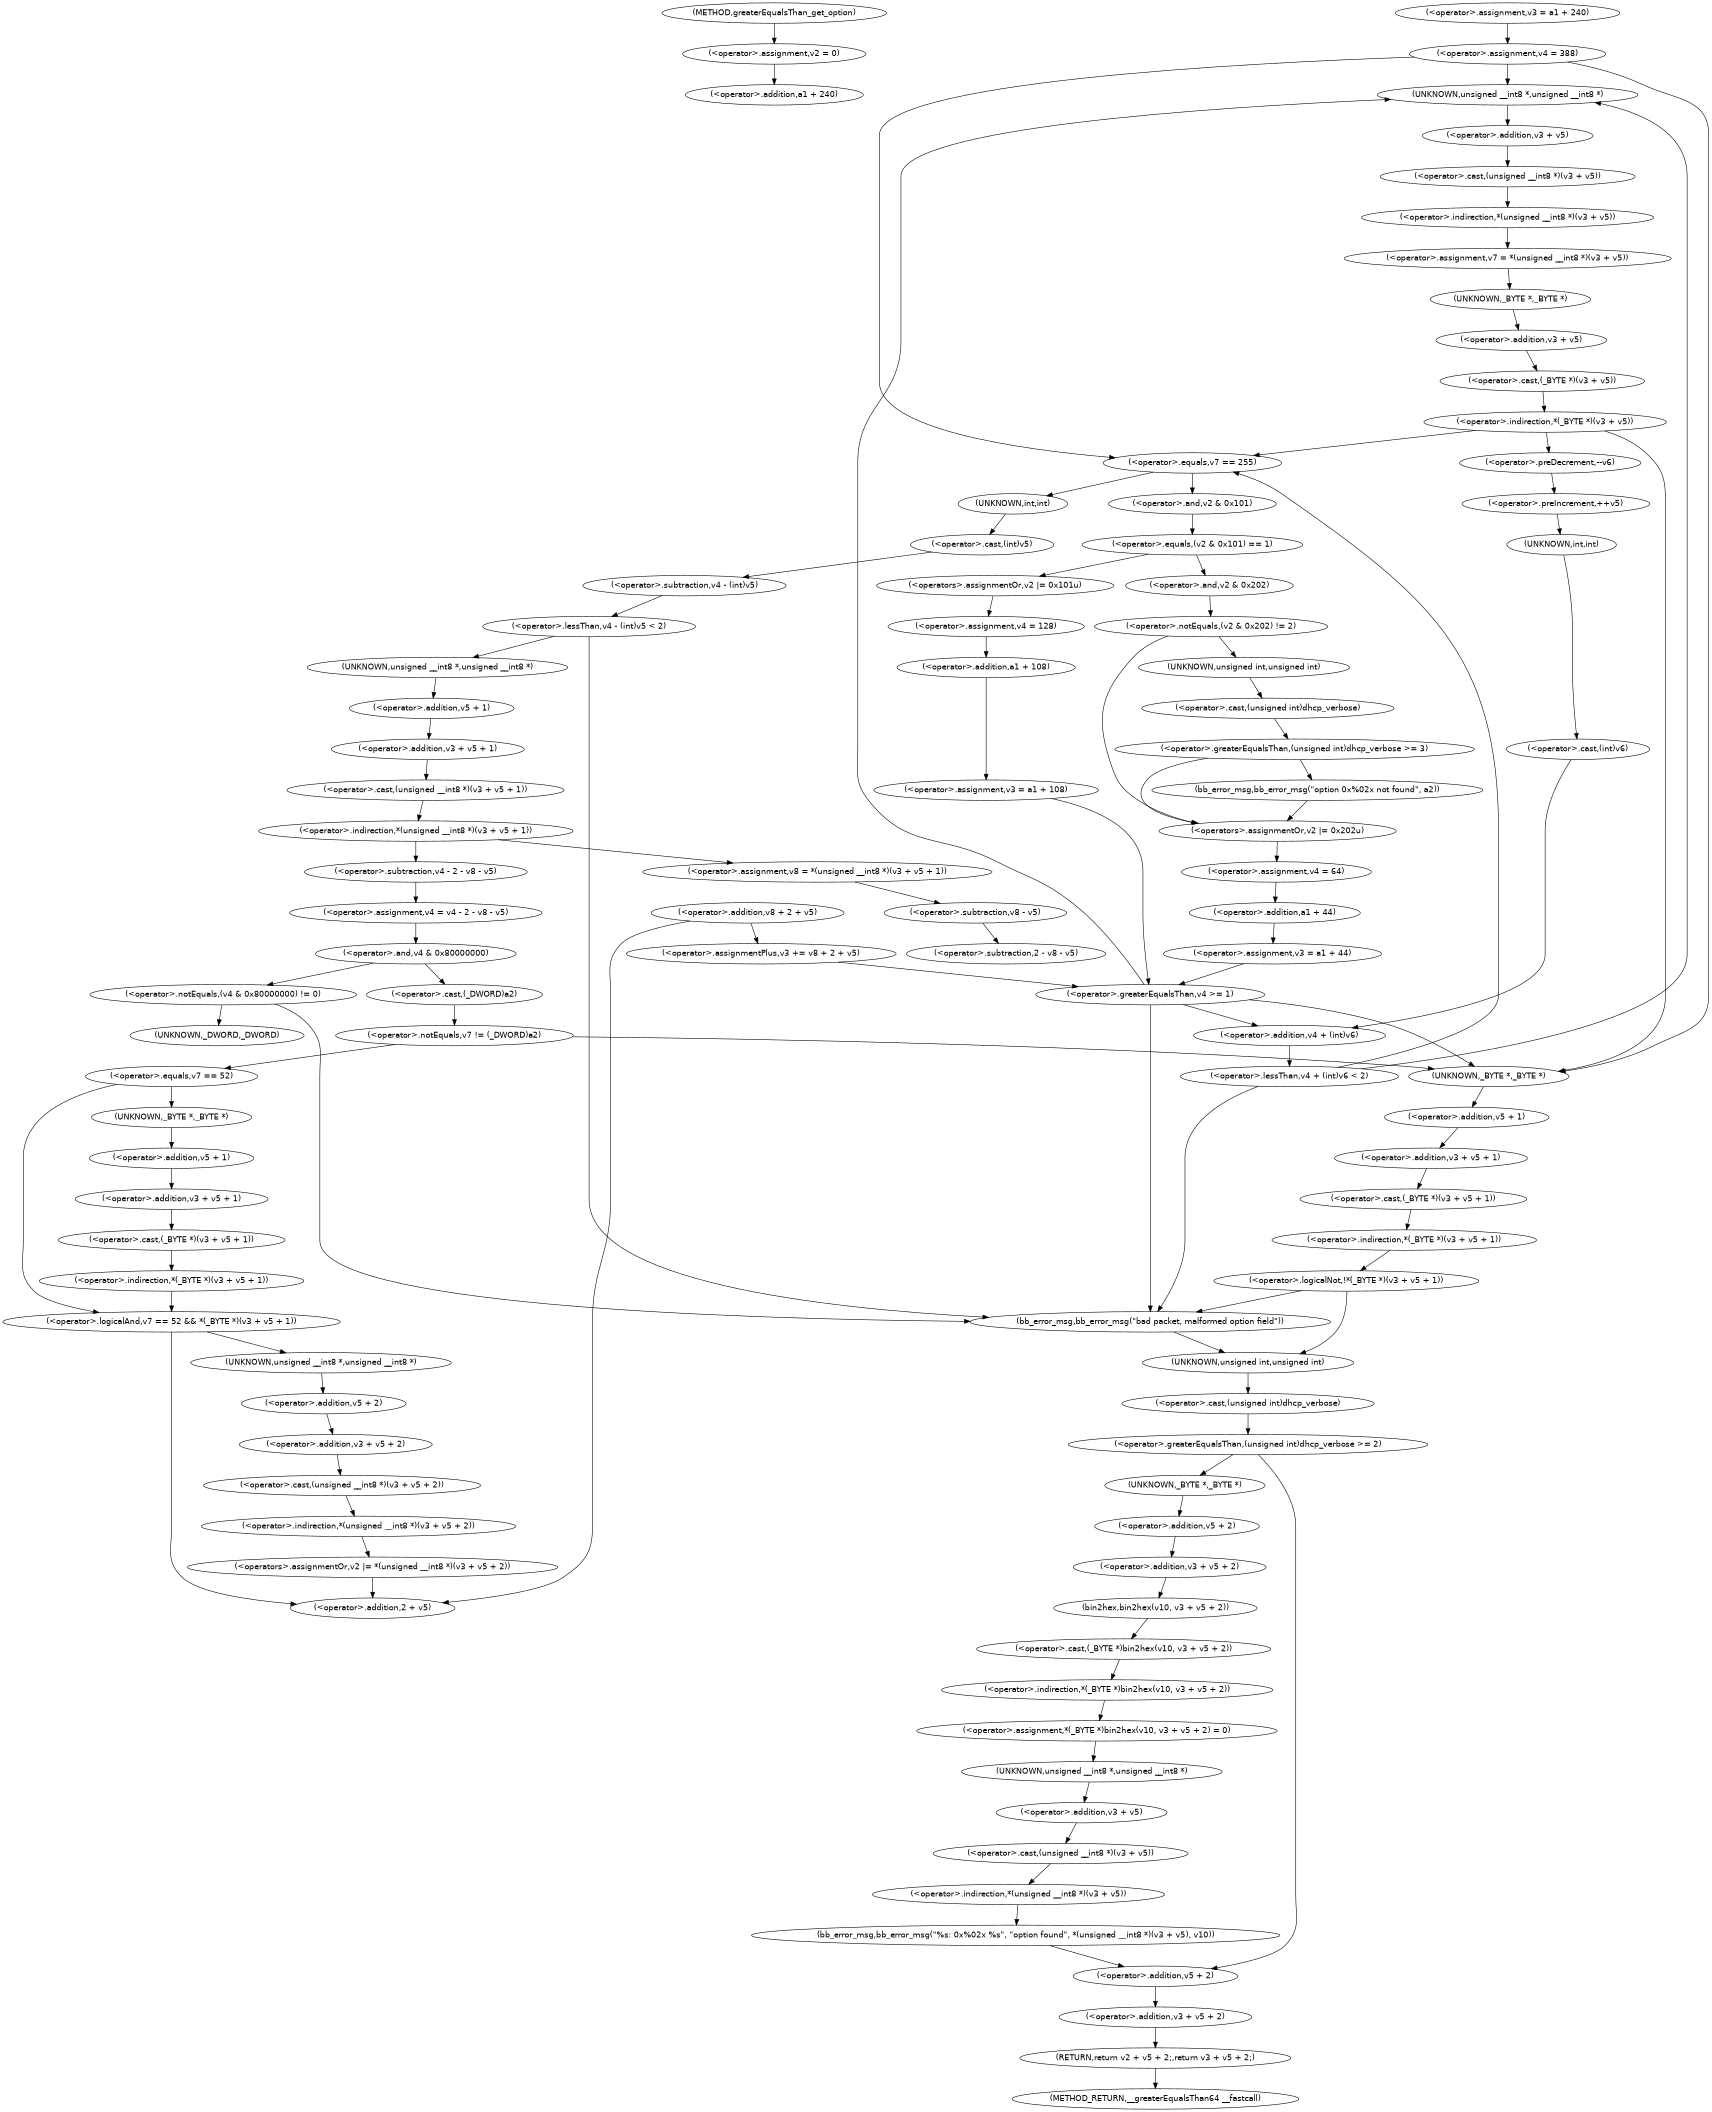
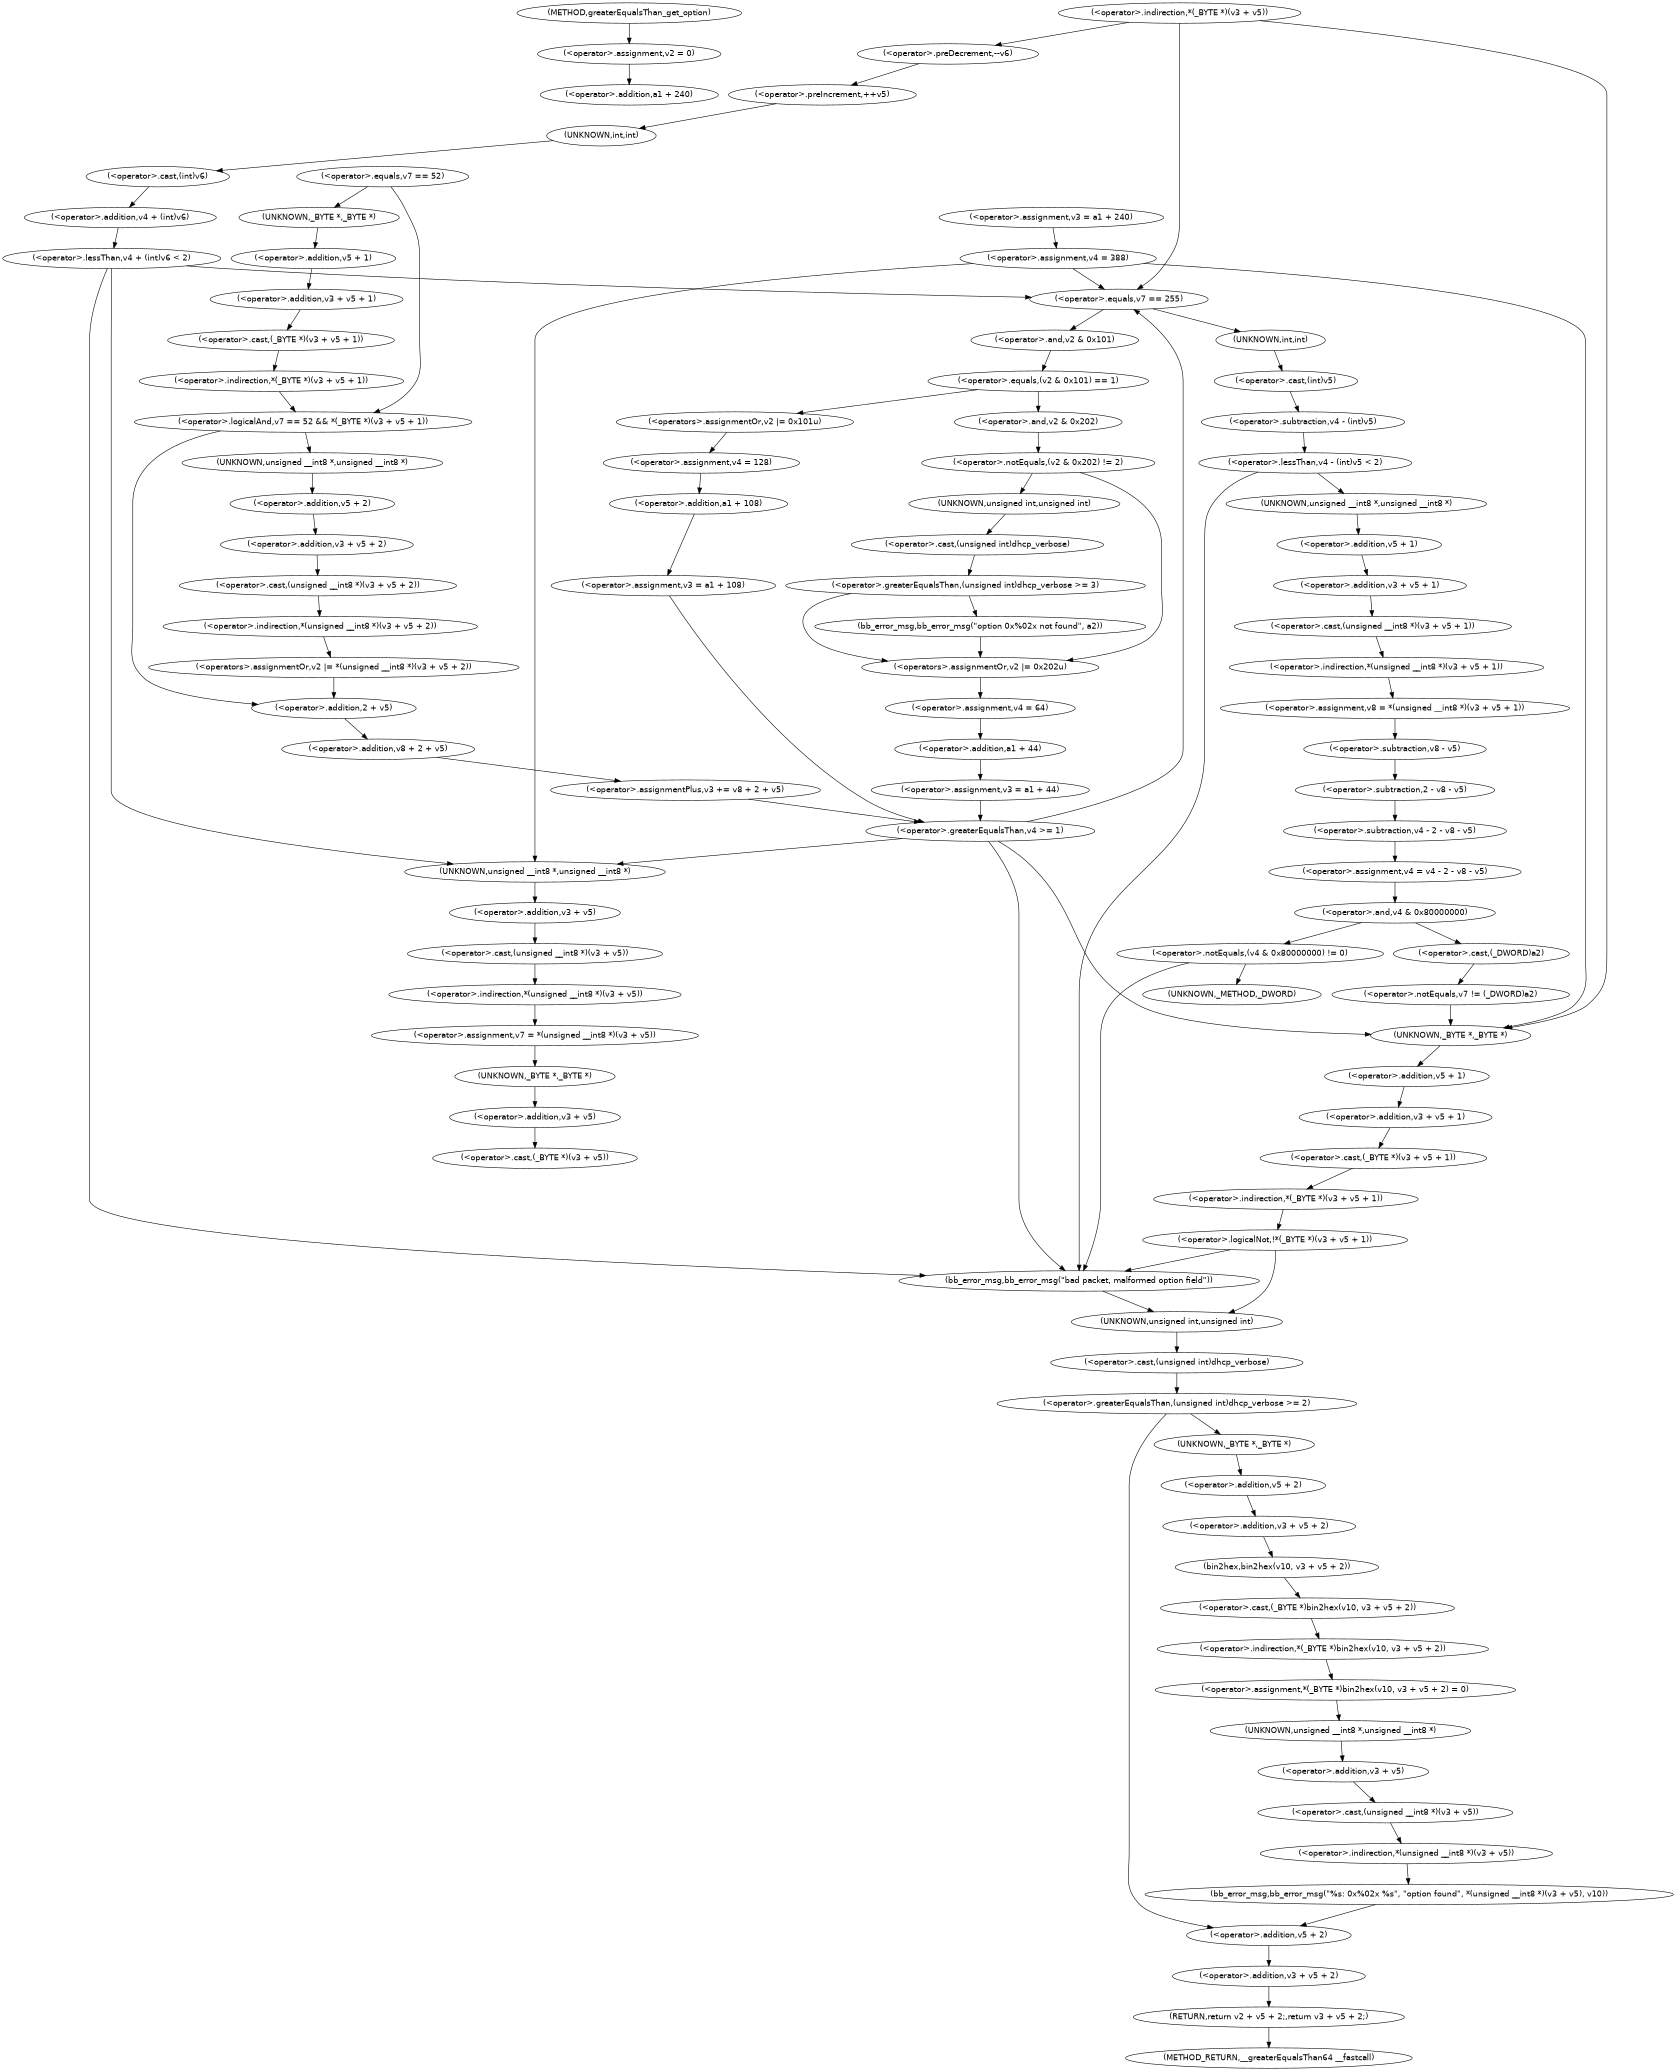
(1544, 399) -> none
(416, 849) -> (1395, 808)
(1217, 1014) -> (1183, 613)
(217, 1036) -> (1232, 995)
(313, 1056) -> none
(595, 1286) -> (354, 727)
